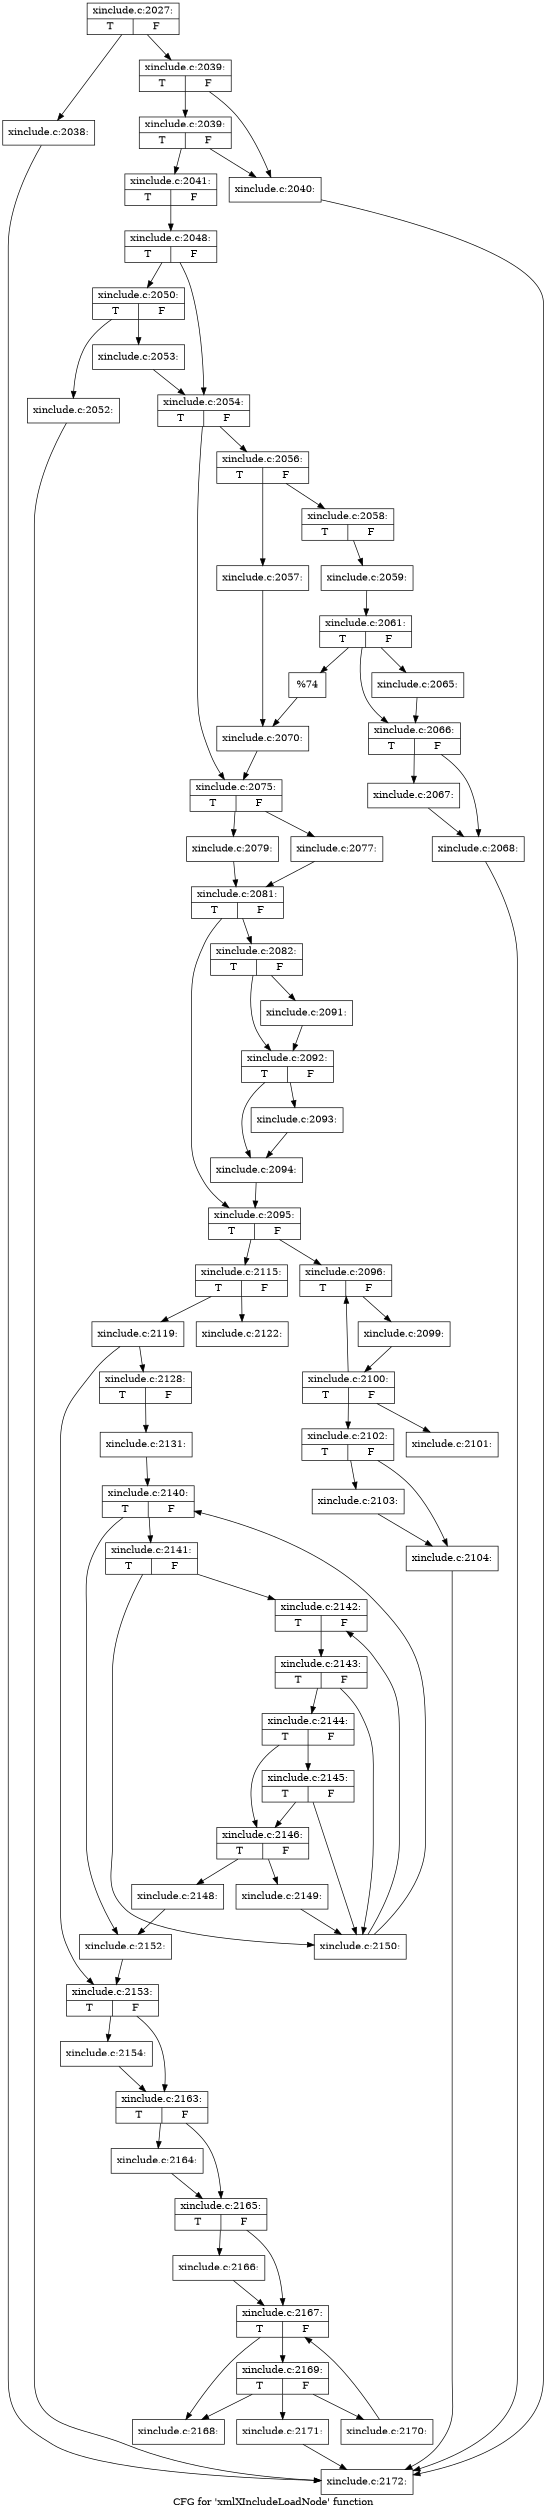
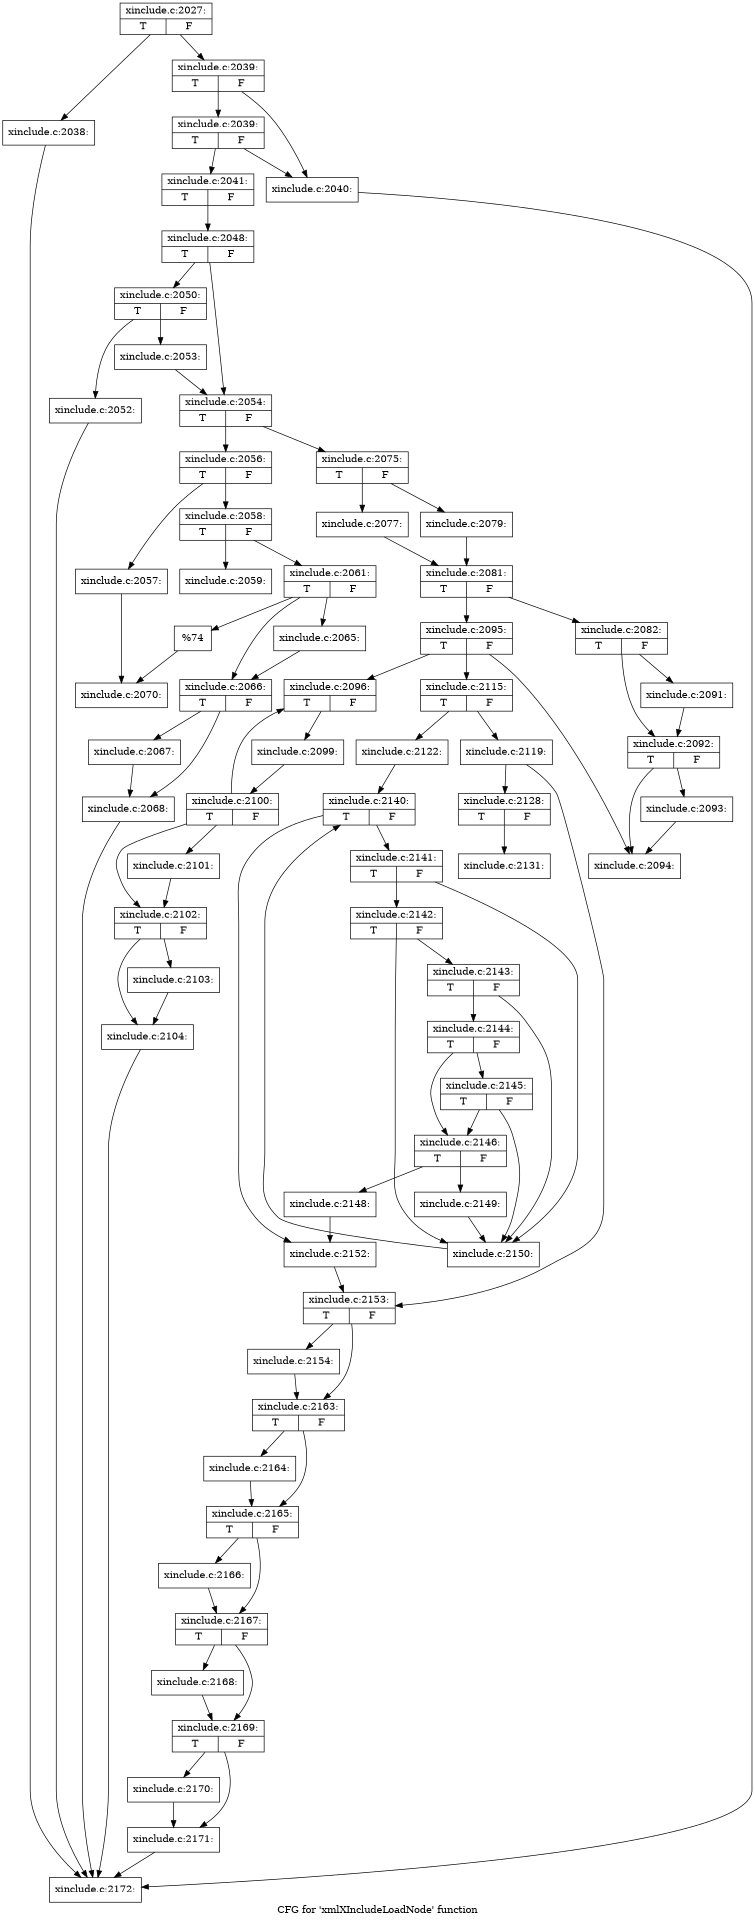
(367, 600) -> (275, 551)
(252, 762) -> none
none -> (168, 890)
(256, 1192) -> (568, 743)
(147, 1468) -> (388, 776)
(399, 1780) -> (395, 1100)
(349, 2377) -> (174, 1811)
(230, 2405) -> (206, 1705)
